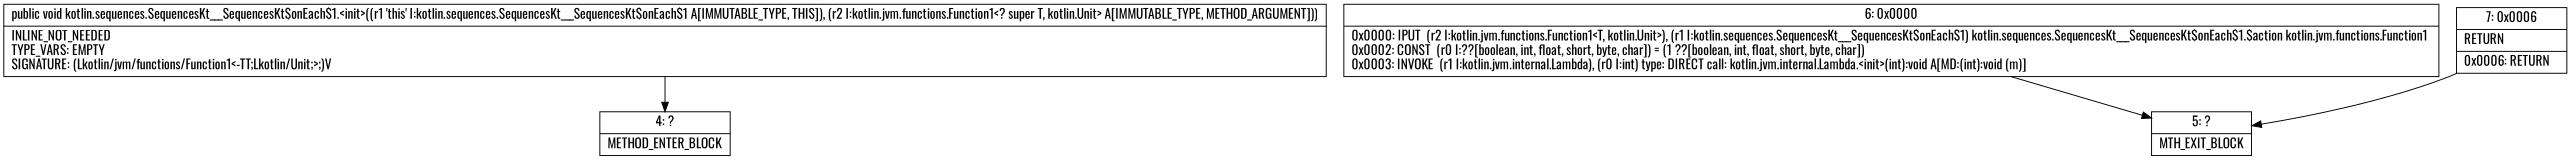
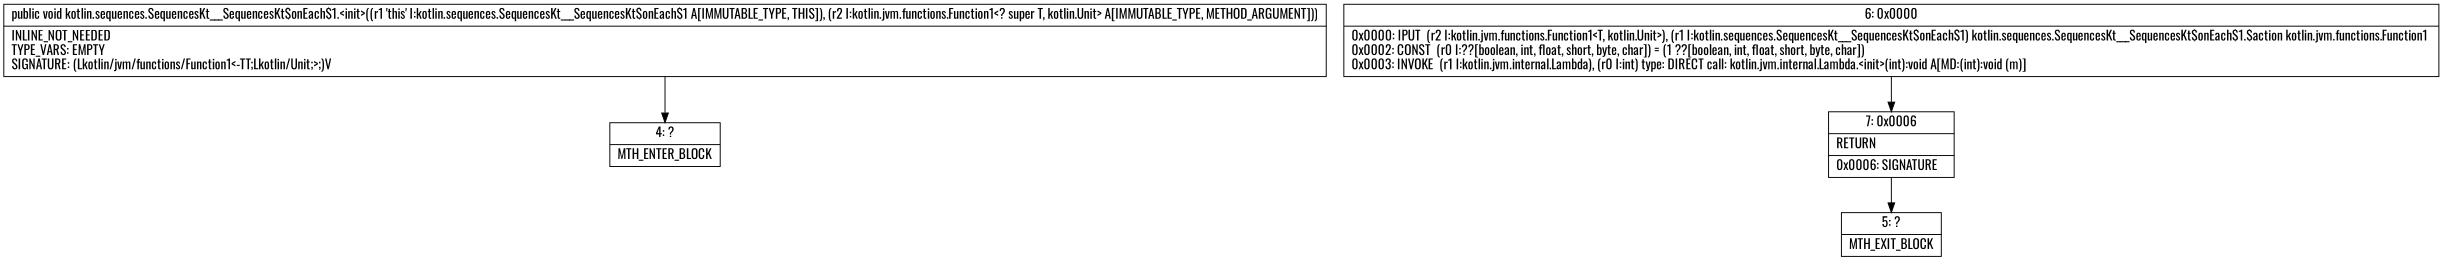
(2512, 62) -> (1891, 166)
(2077, 96) -> (1891, 89)
(665, 144) -> (665, 155)
